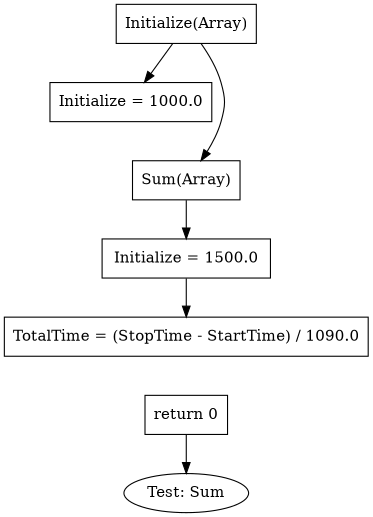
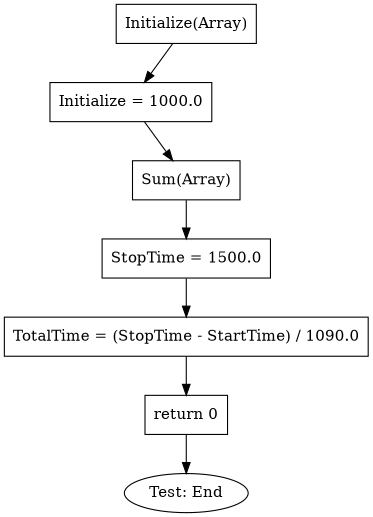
(224, 97) -> (155, 137)
(186, 258) -> (186, 258)
none -> (186, 370)
(186, 493) -> (186, 493)
